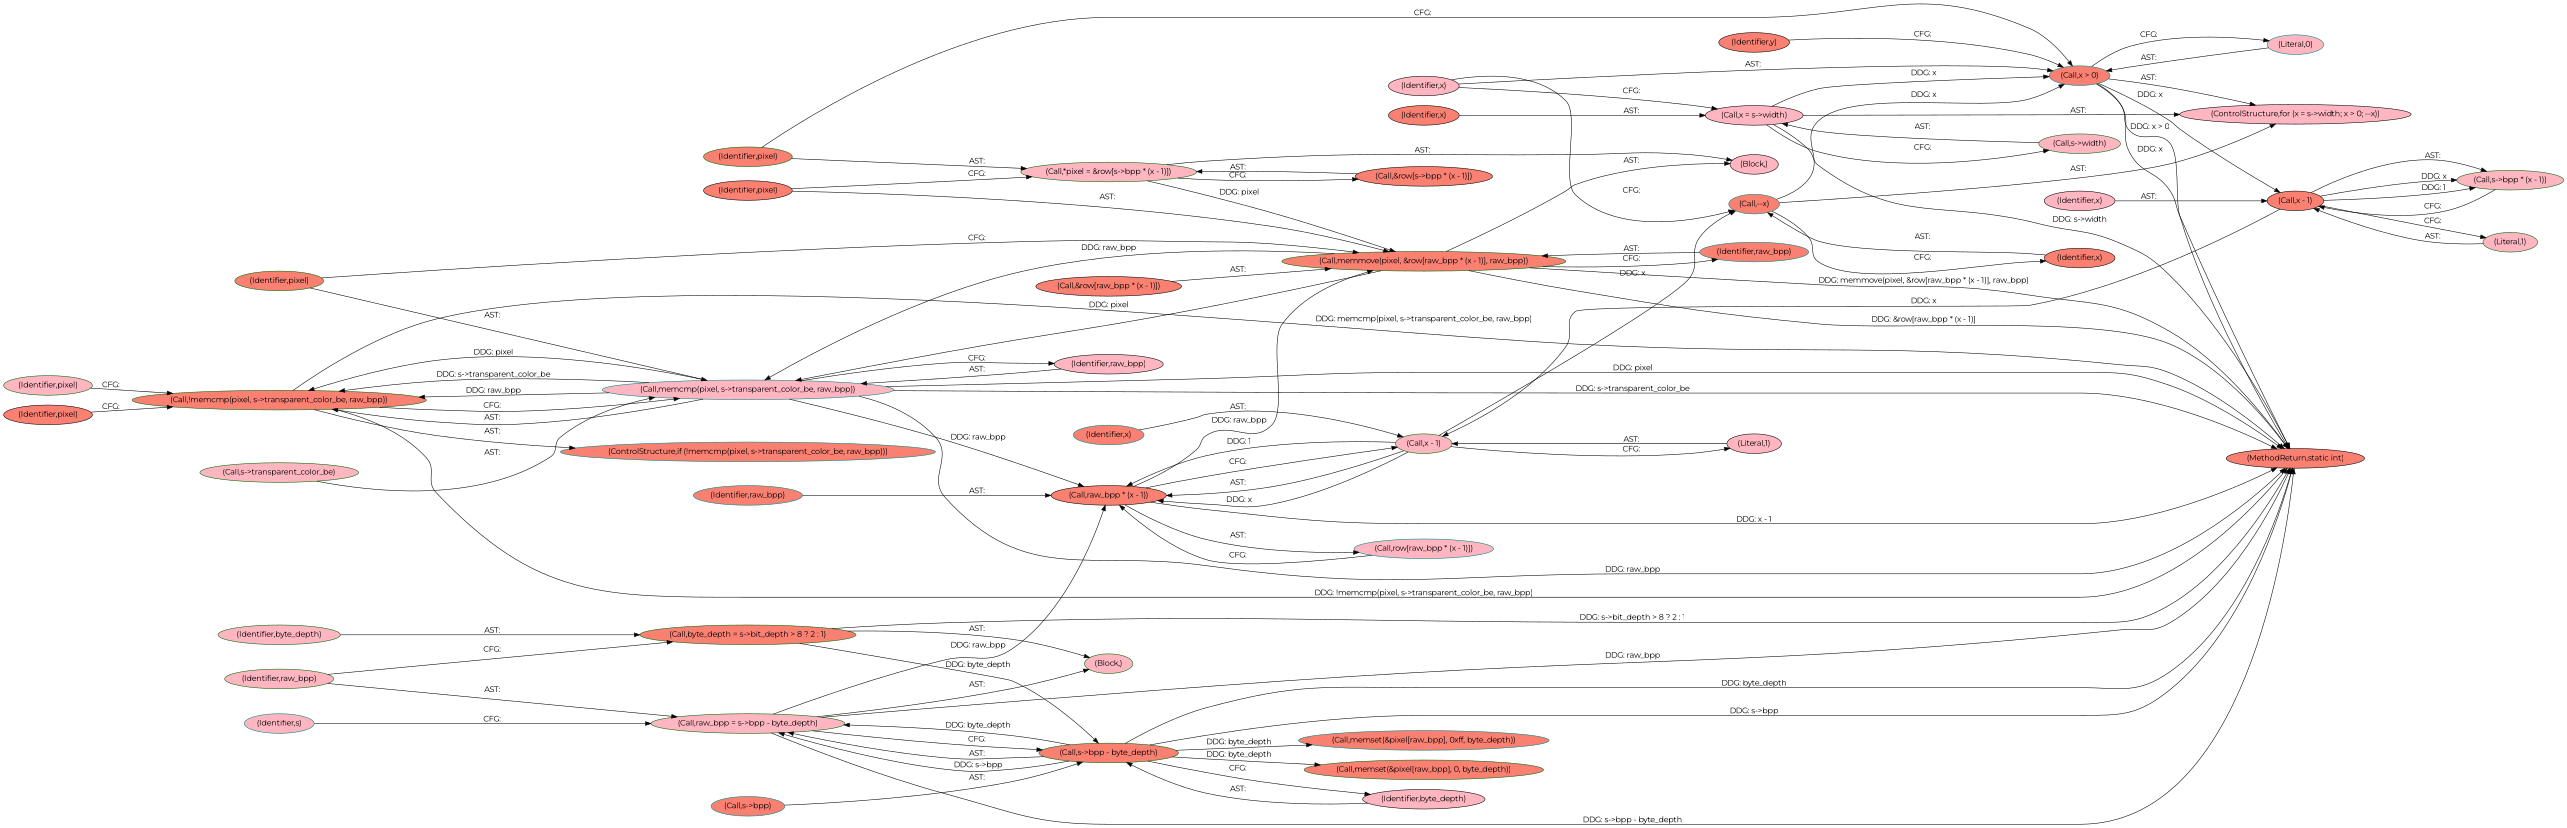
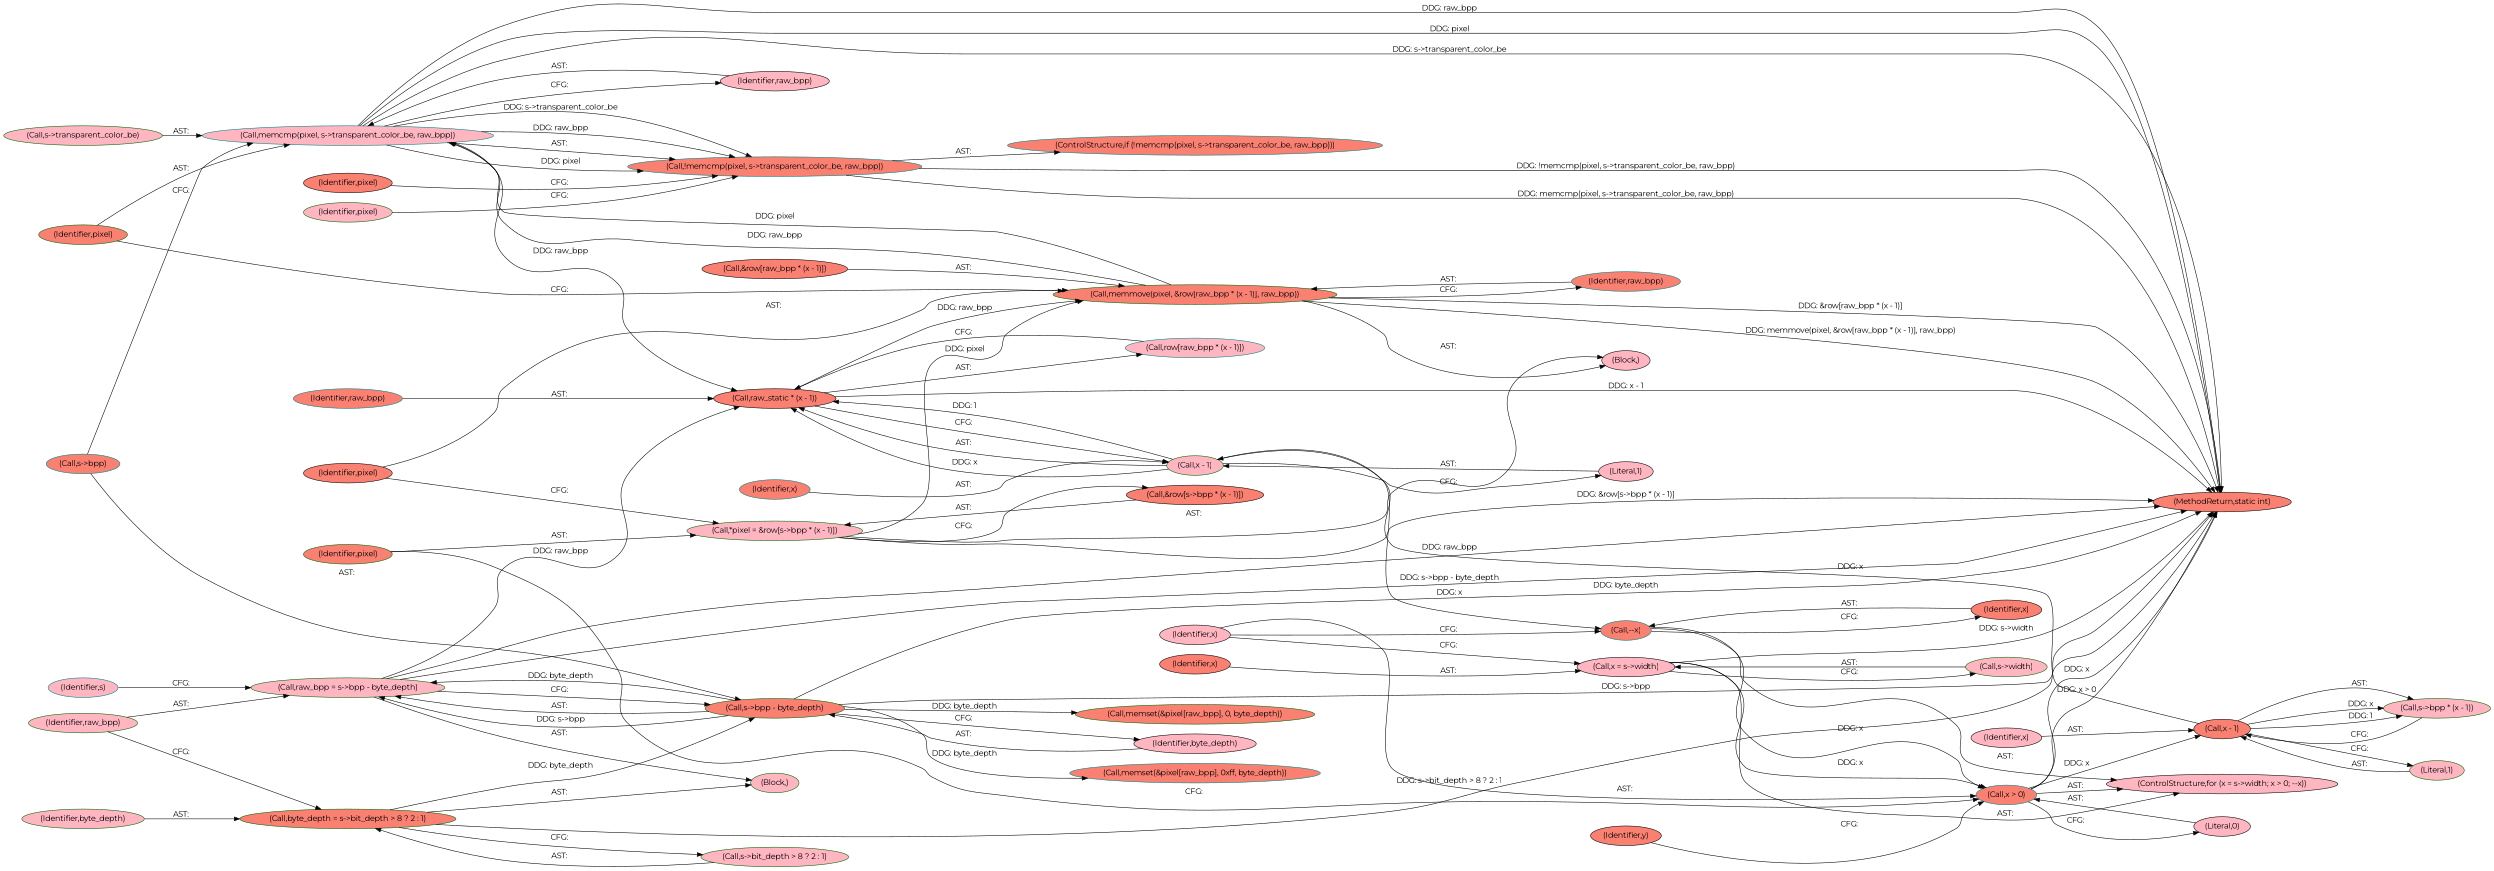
(2295, 45) -> (2222, 826)
(279, 400) -> (775, 167)
(527, 411) -> (154, 287)
(1109, 495) -> (775, 399)
none -> (1488, 510)
none -> (775, 857)
